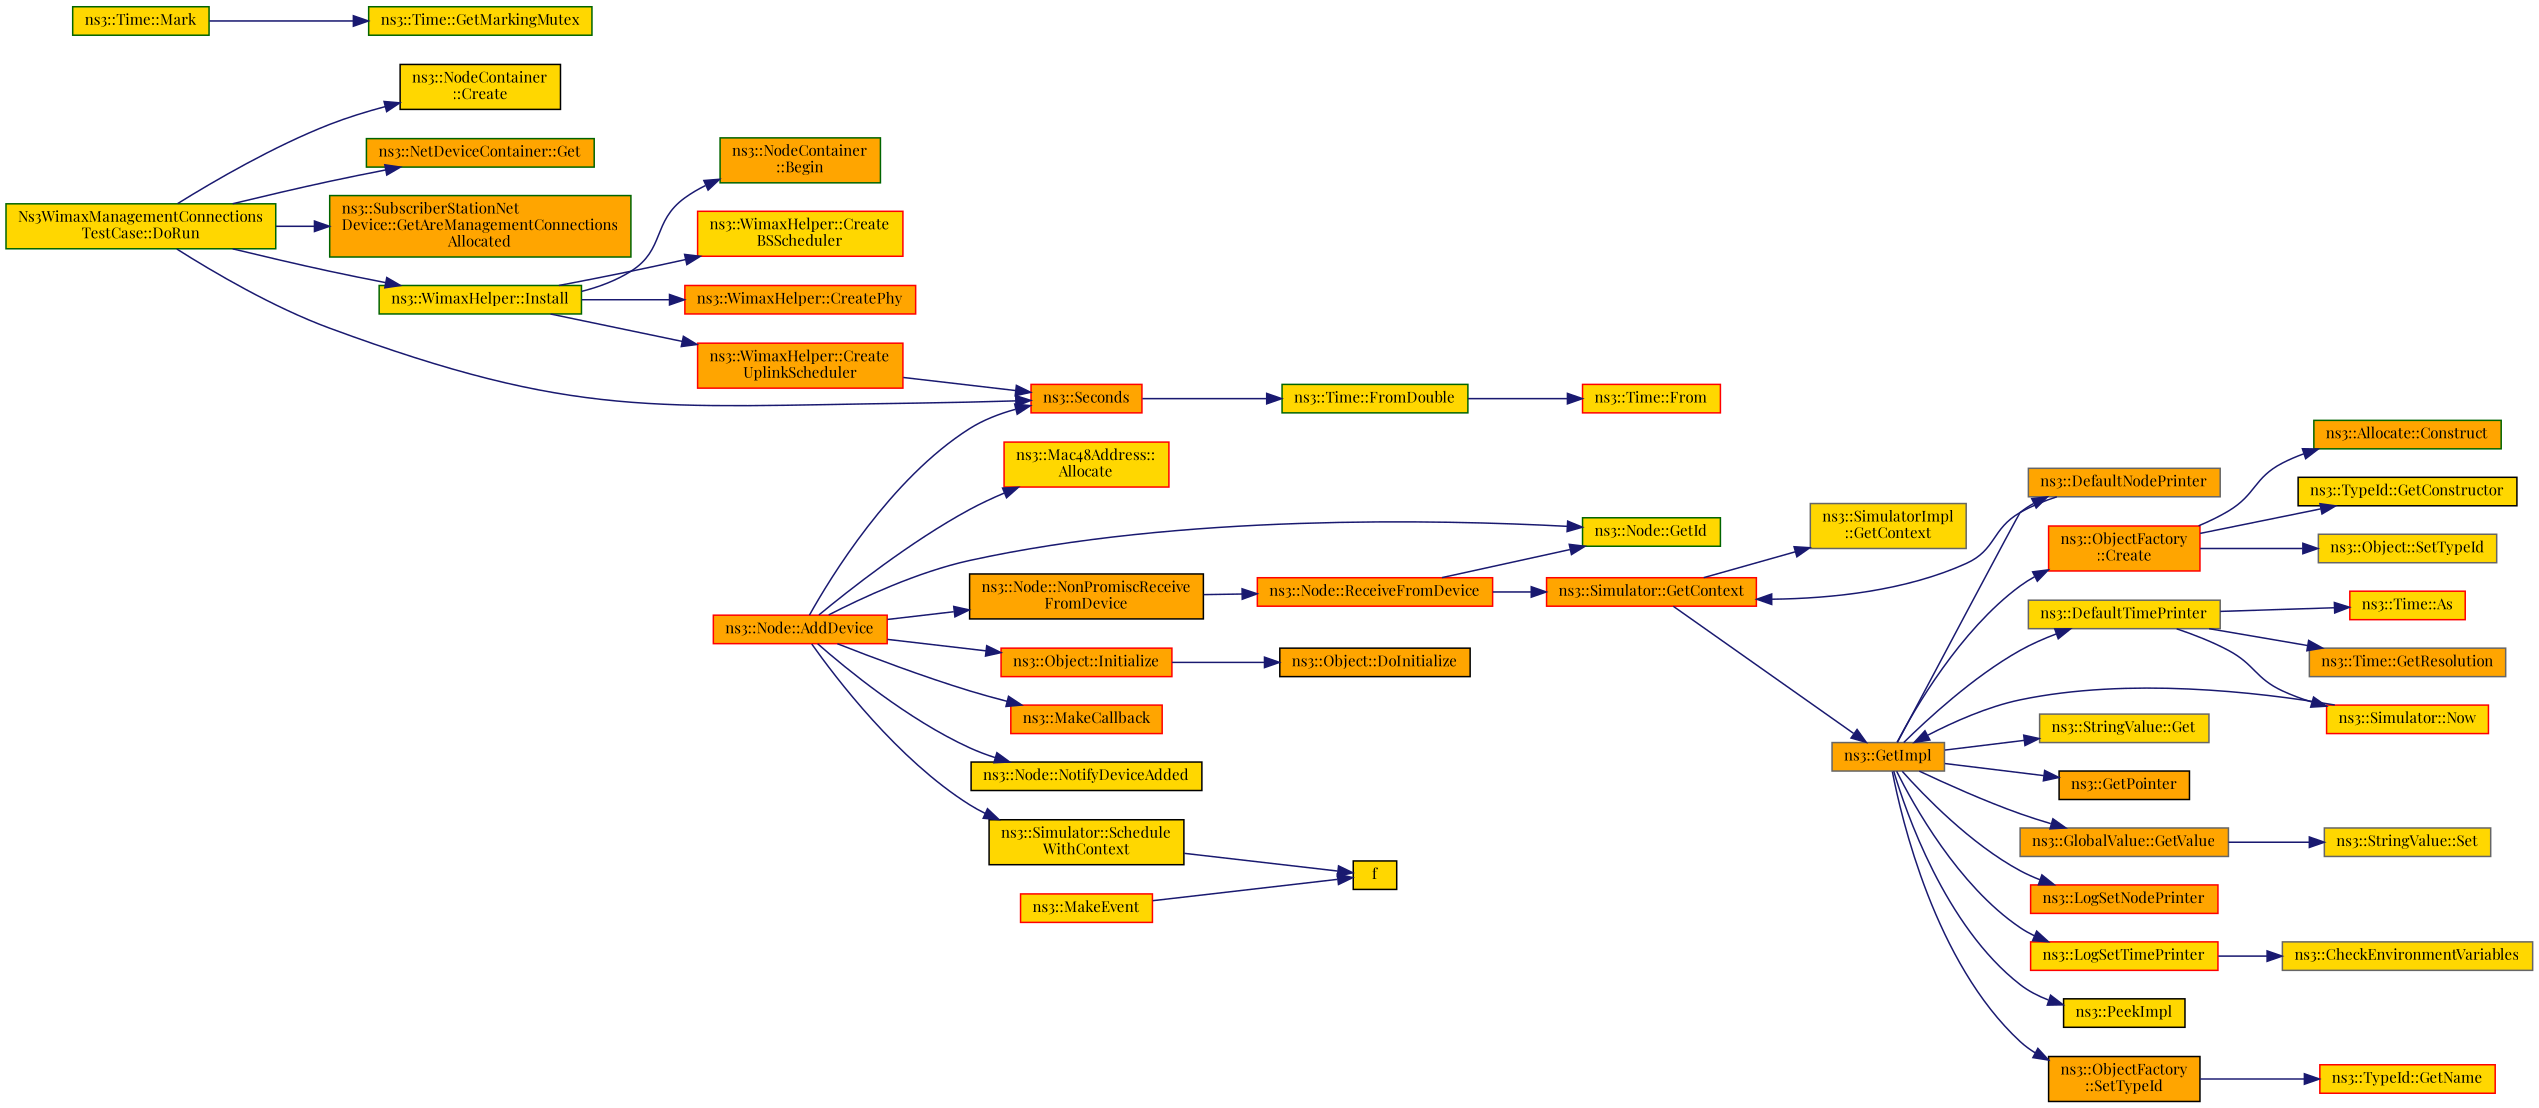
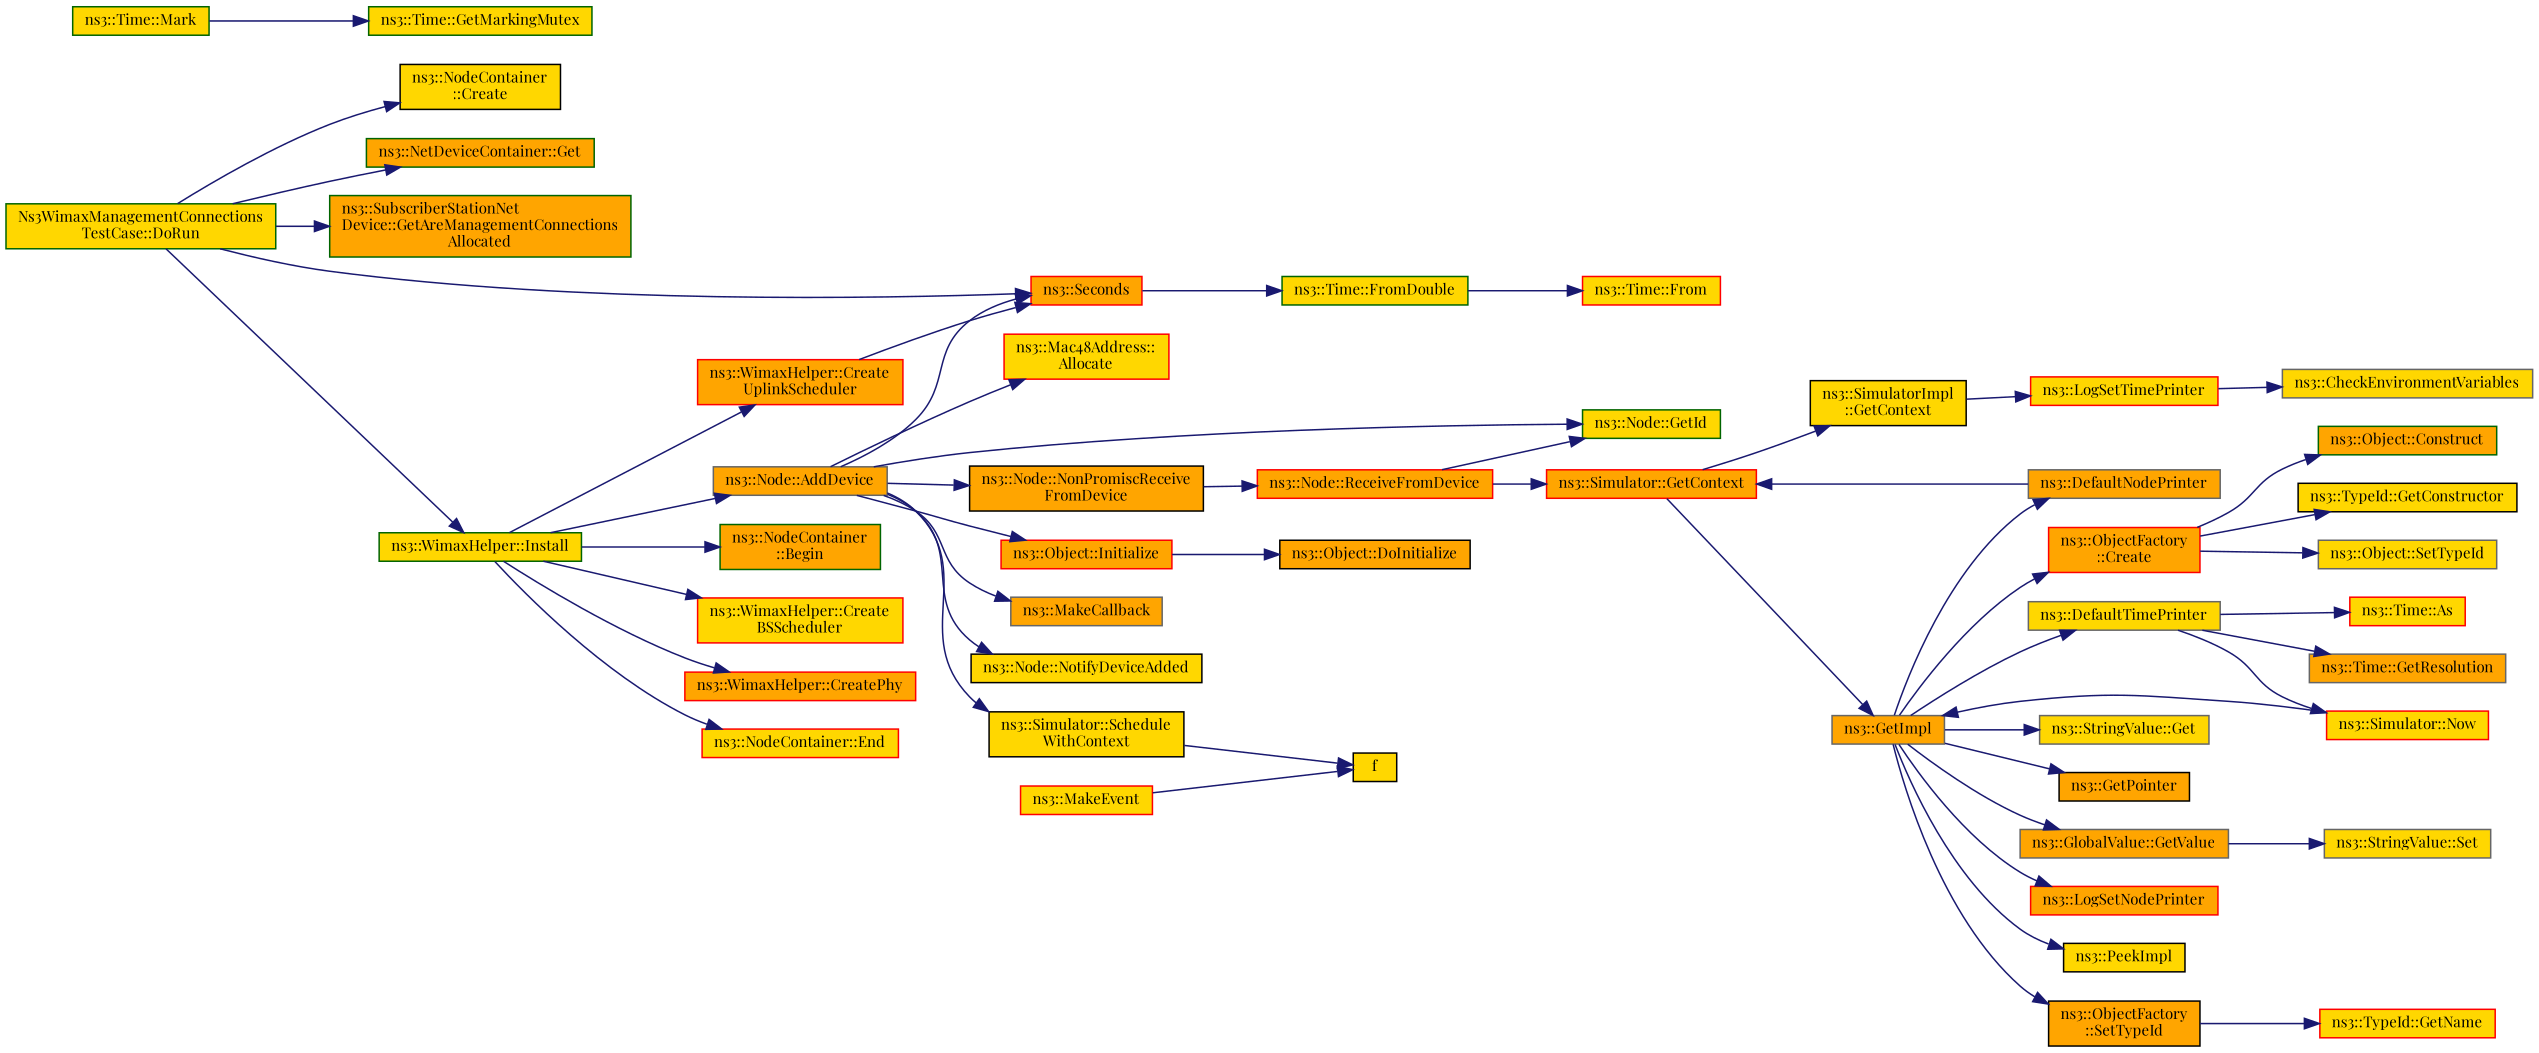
(2408, 435) -> (2408, 441)
none -> (633, 516)
(1888, 526) -> (1888, 403)
(800, 629) -> (800, 481)
(1086, 719) -> (1086, 611)
none -> (800, 743)
(1954, 863) -> (1991, 398)
